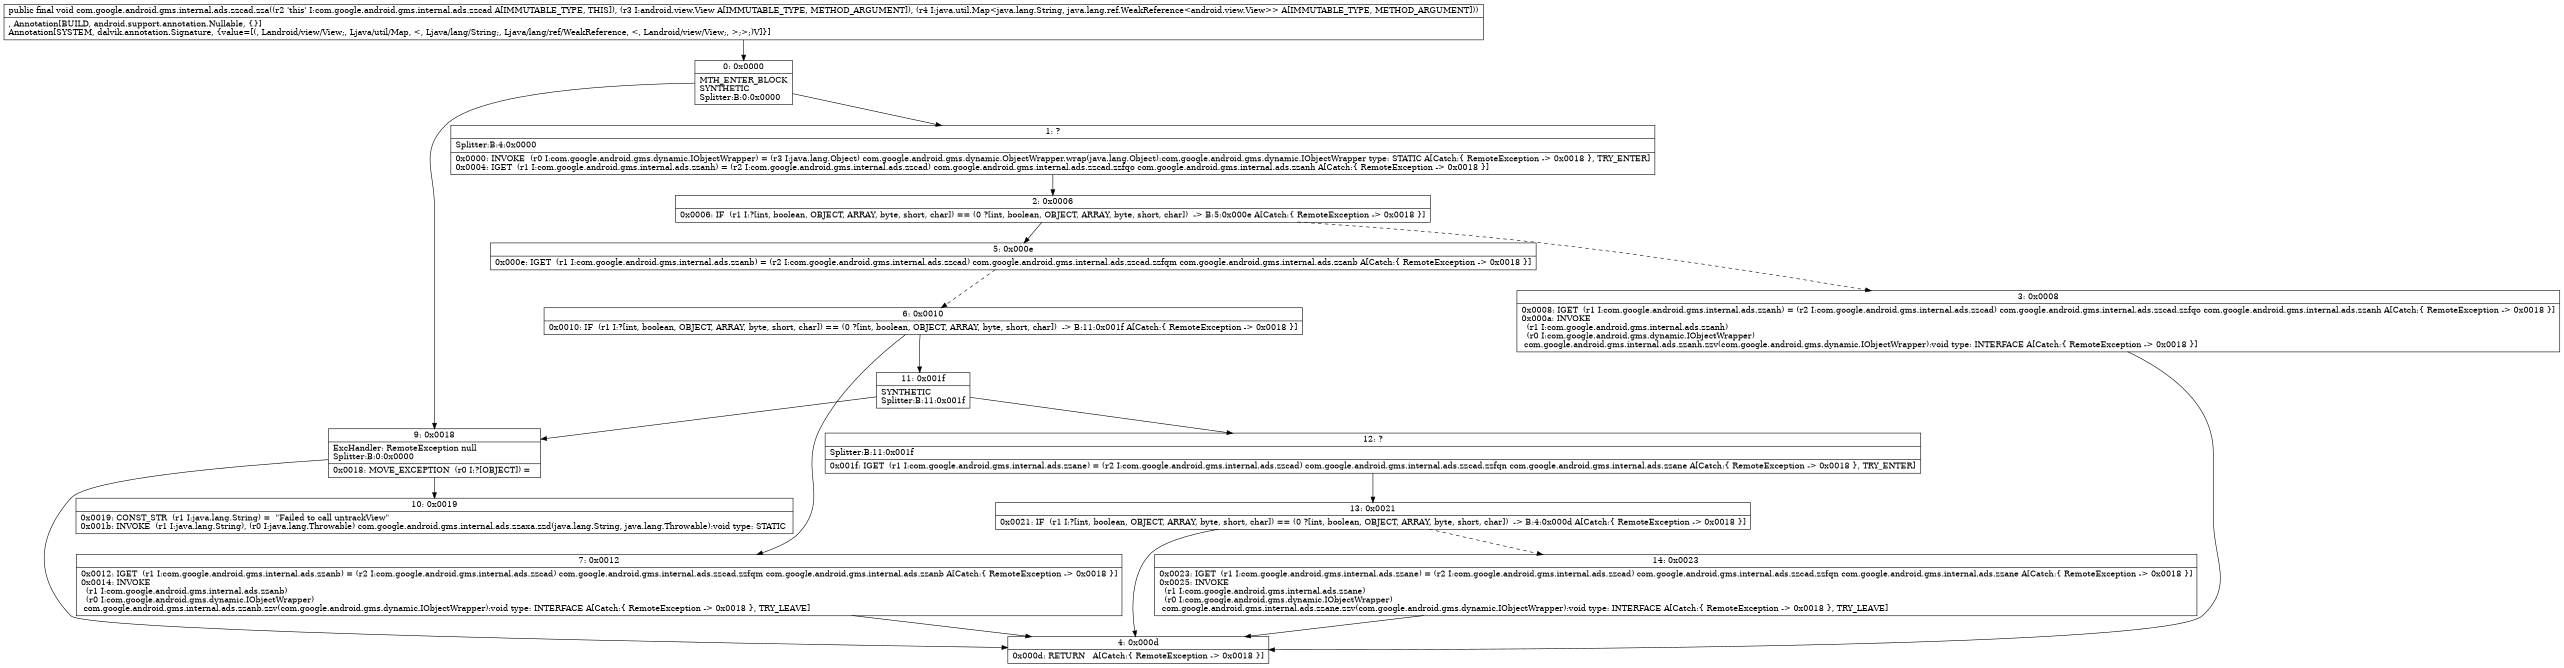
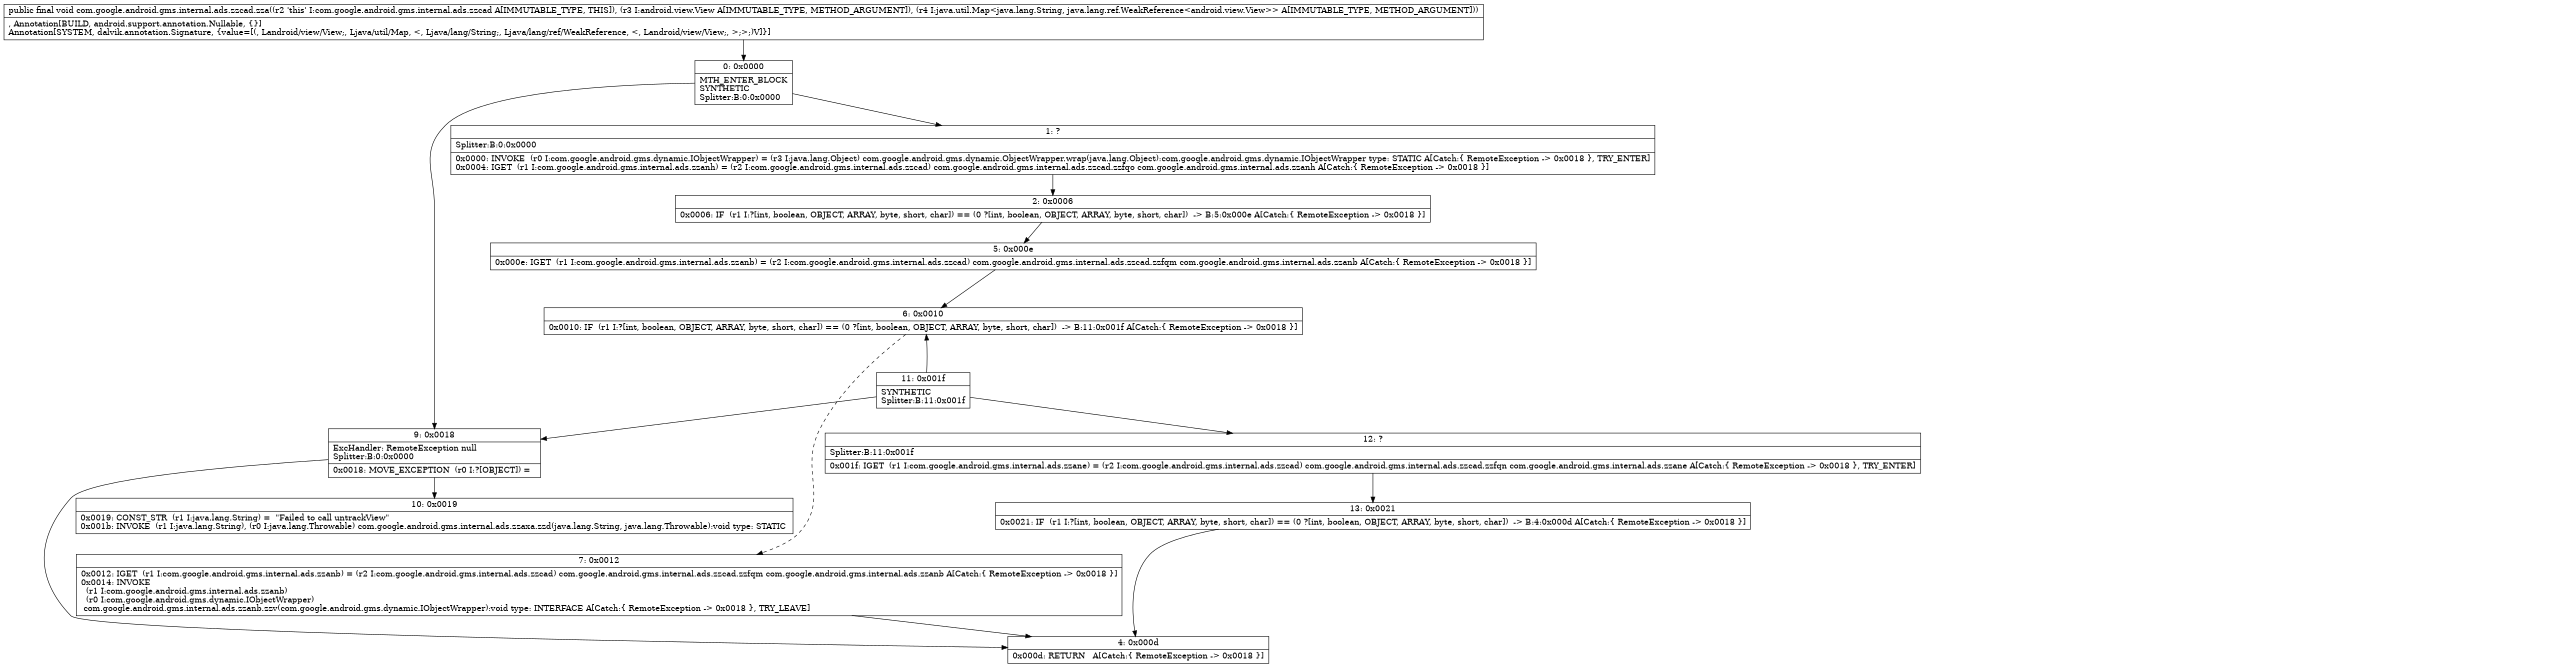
(496, 145) -> (496, 145)
(971, 287) -> (971, 287)
(2038, 321) -> none
(919, 351) -> (927, 356)
(816, 439) -> (816, 439)
(1676, 585) -> none
